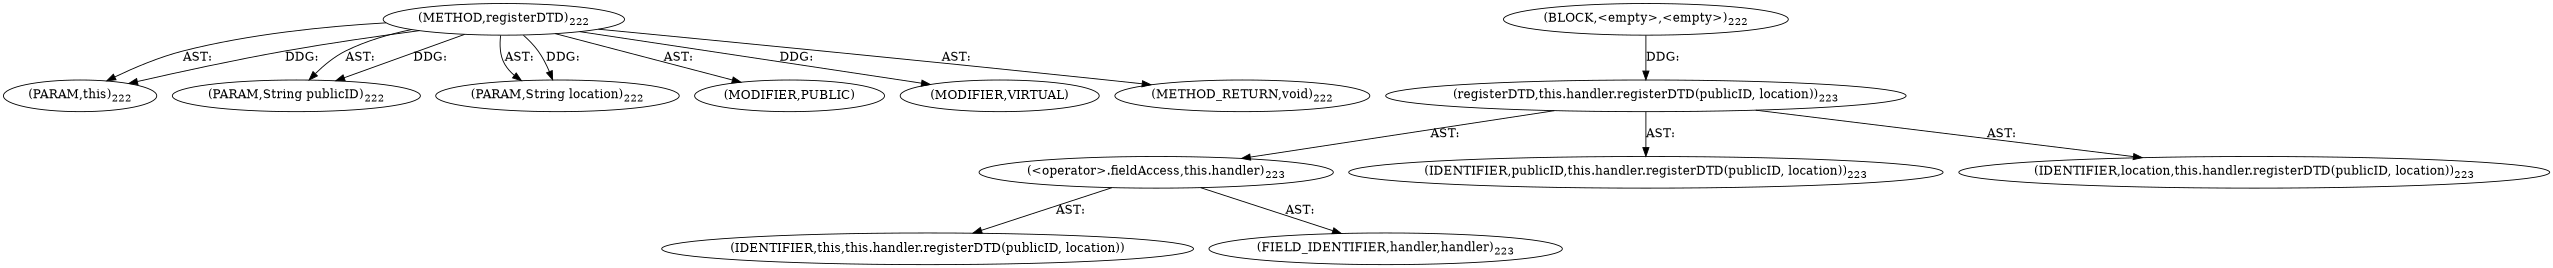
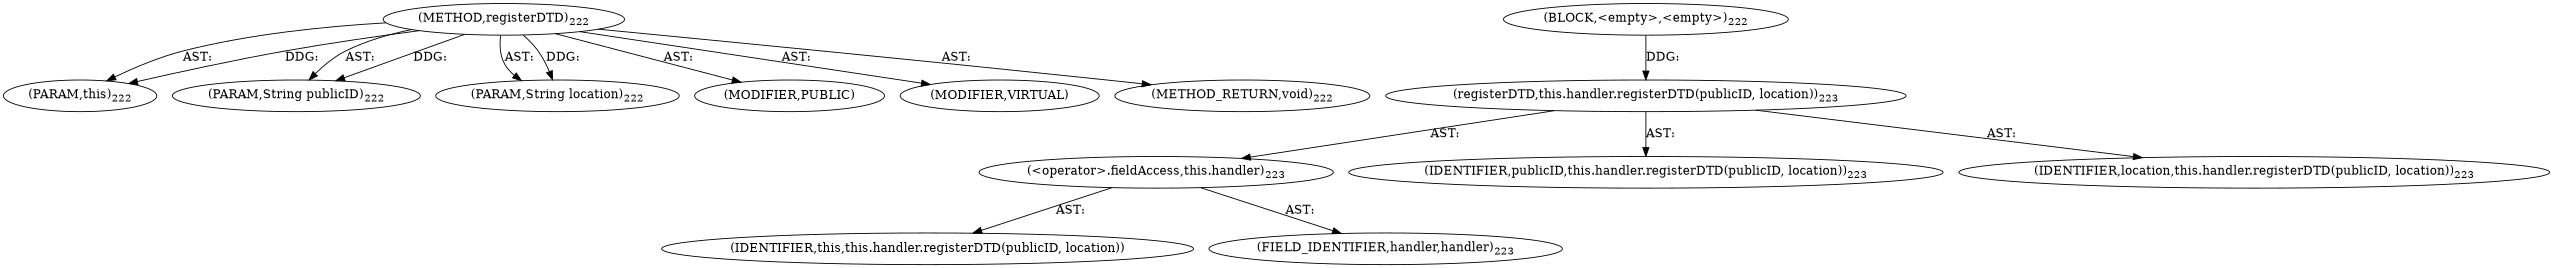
(798, 58) -> (798, 58)
